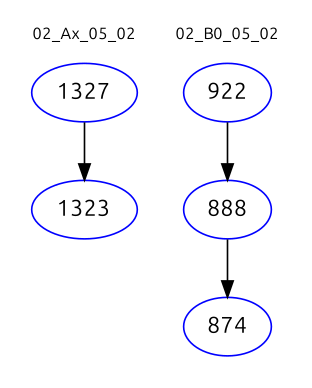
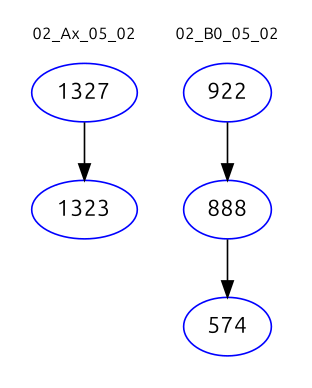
(228, 327) -> (228, 327)
